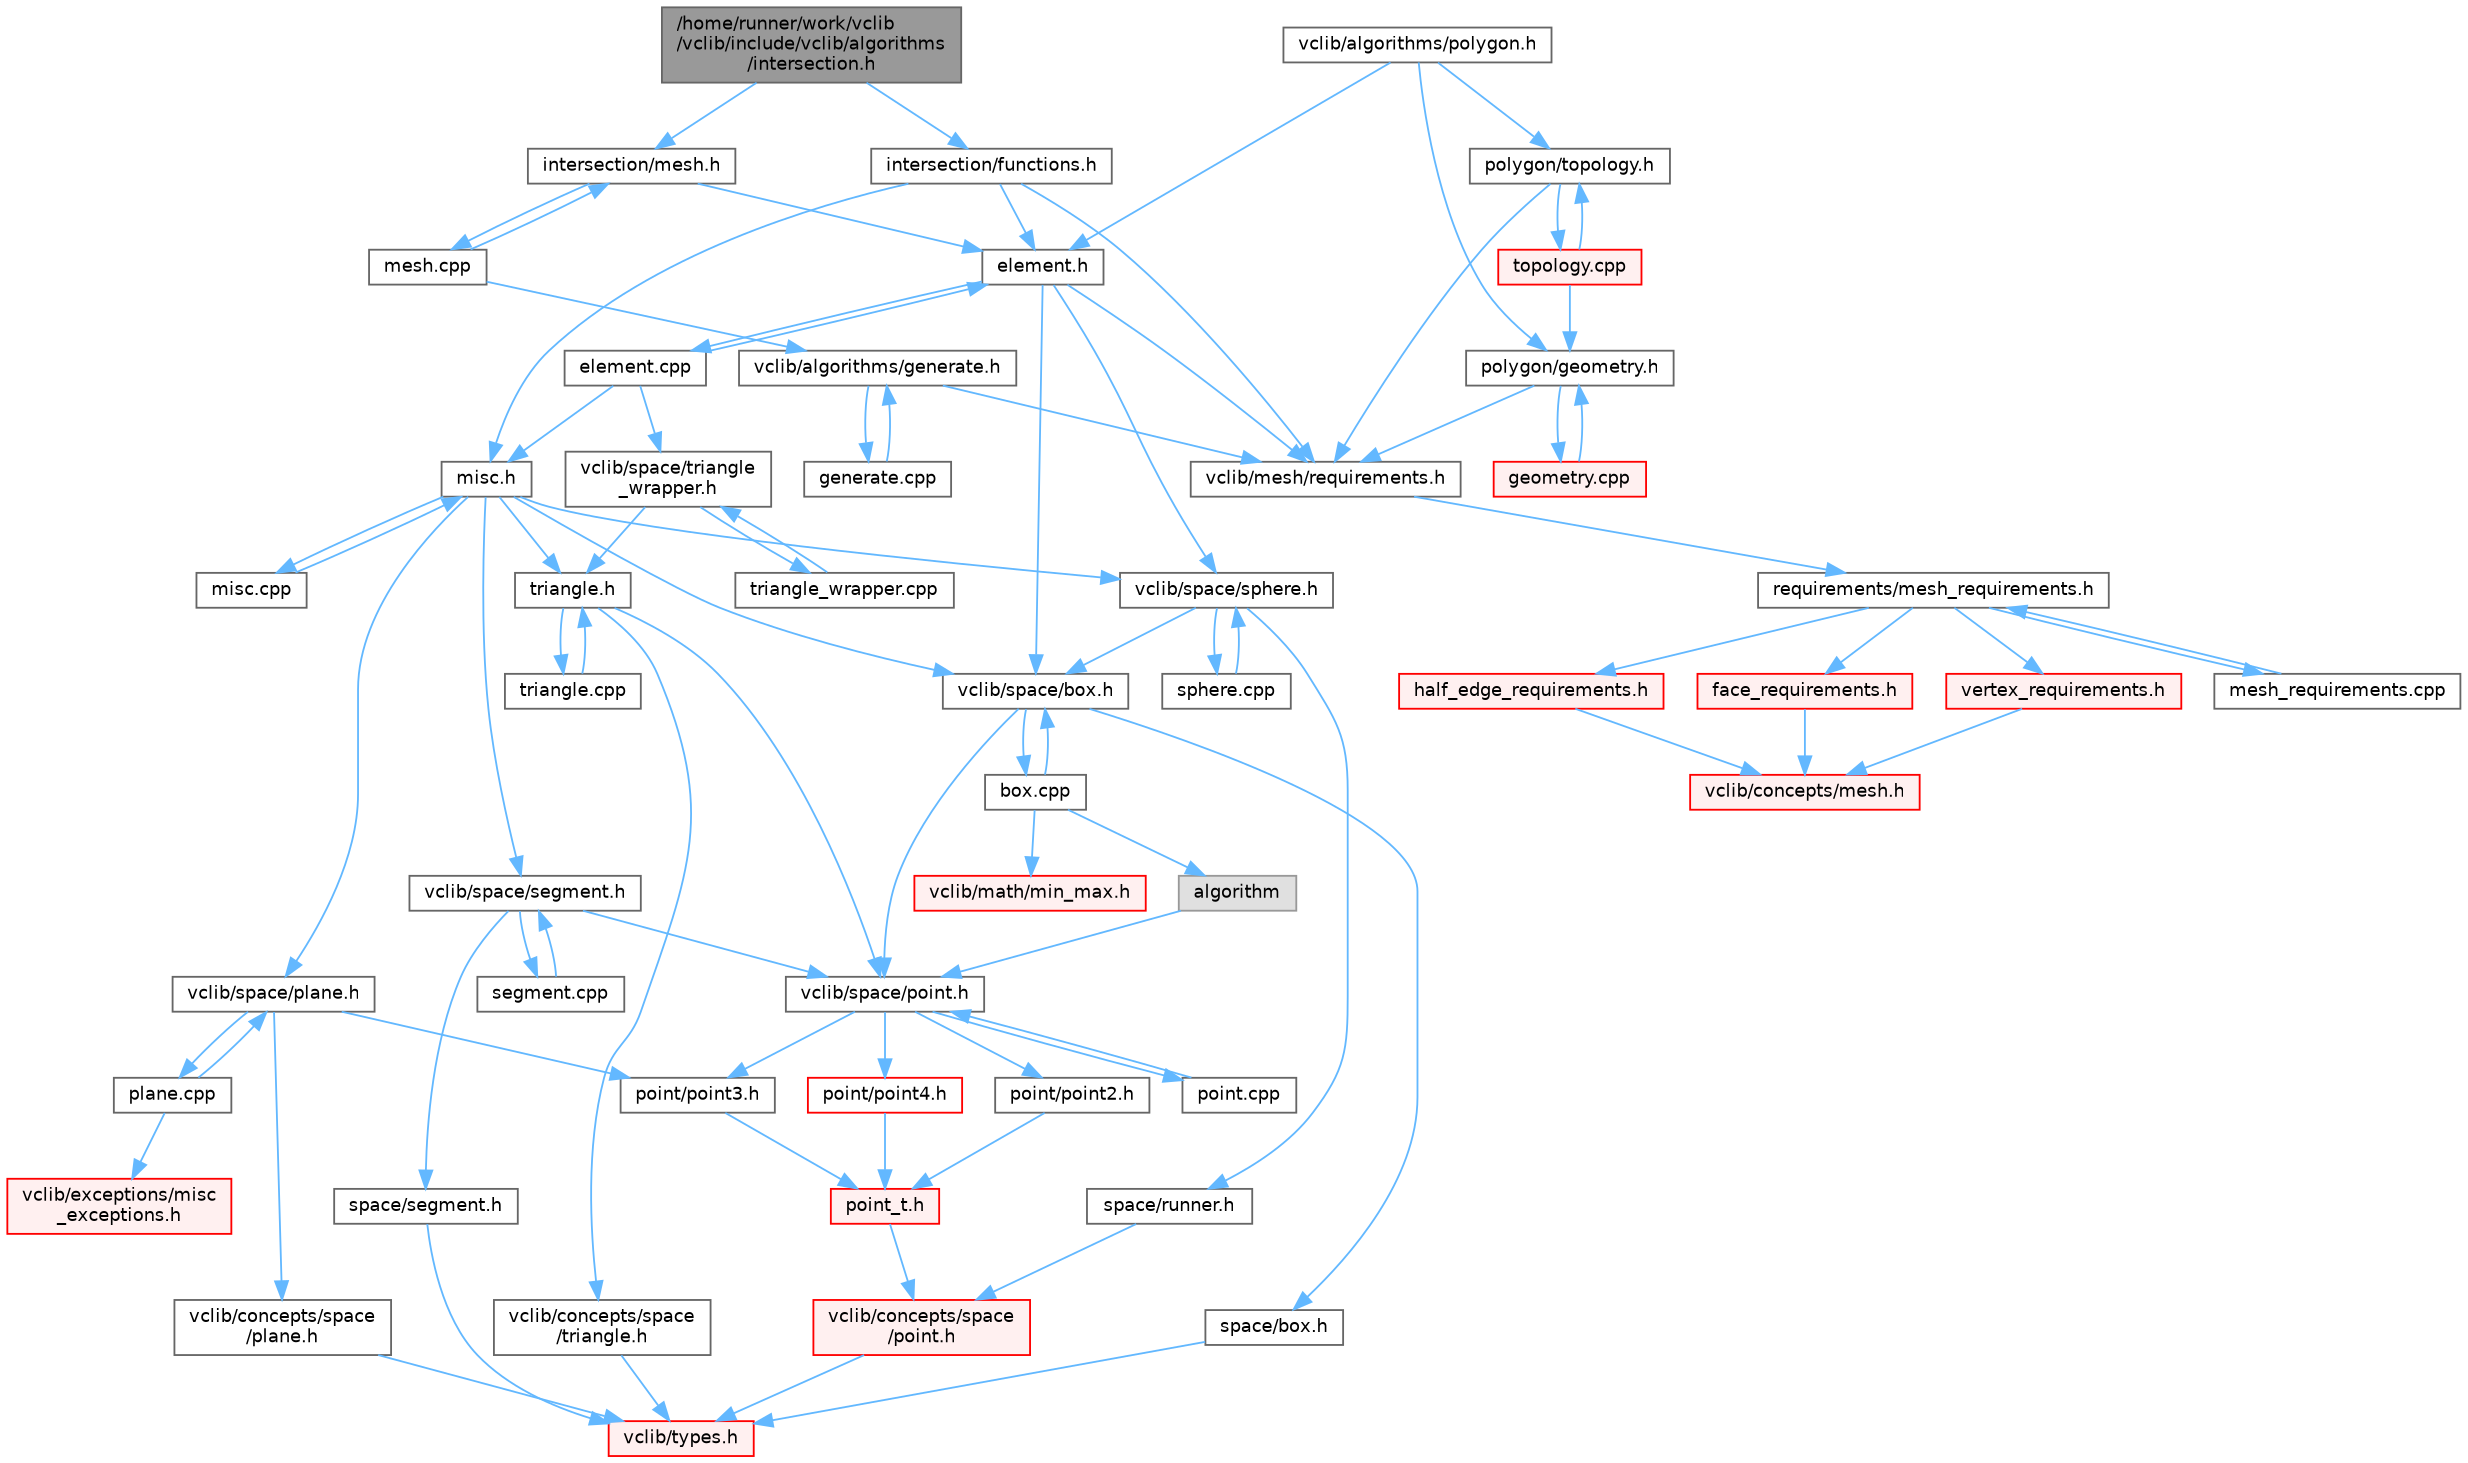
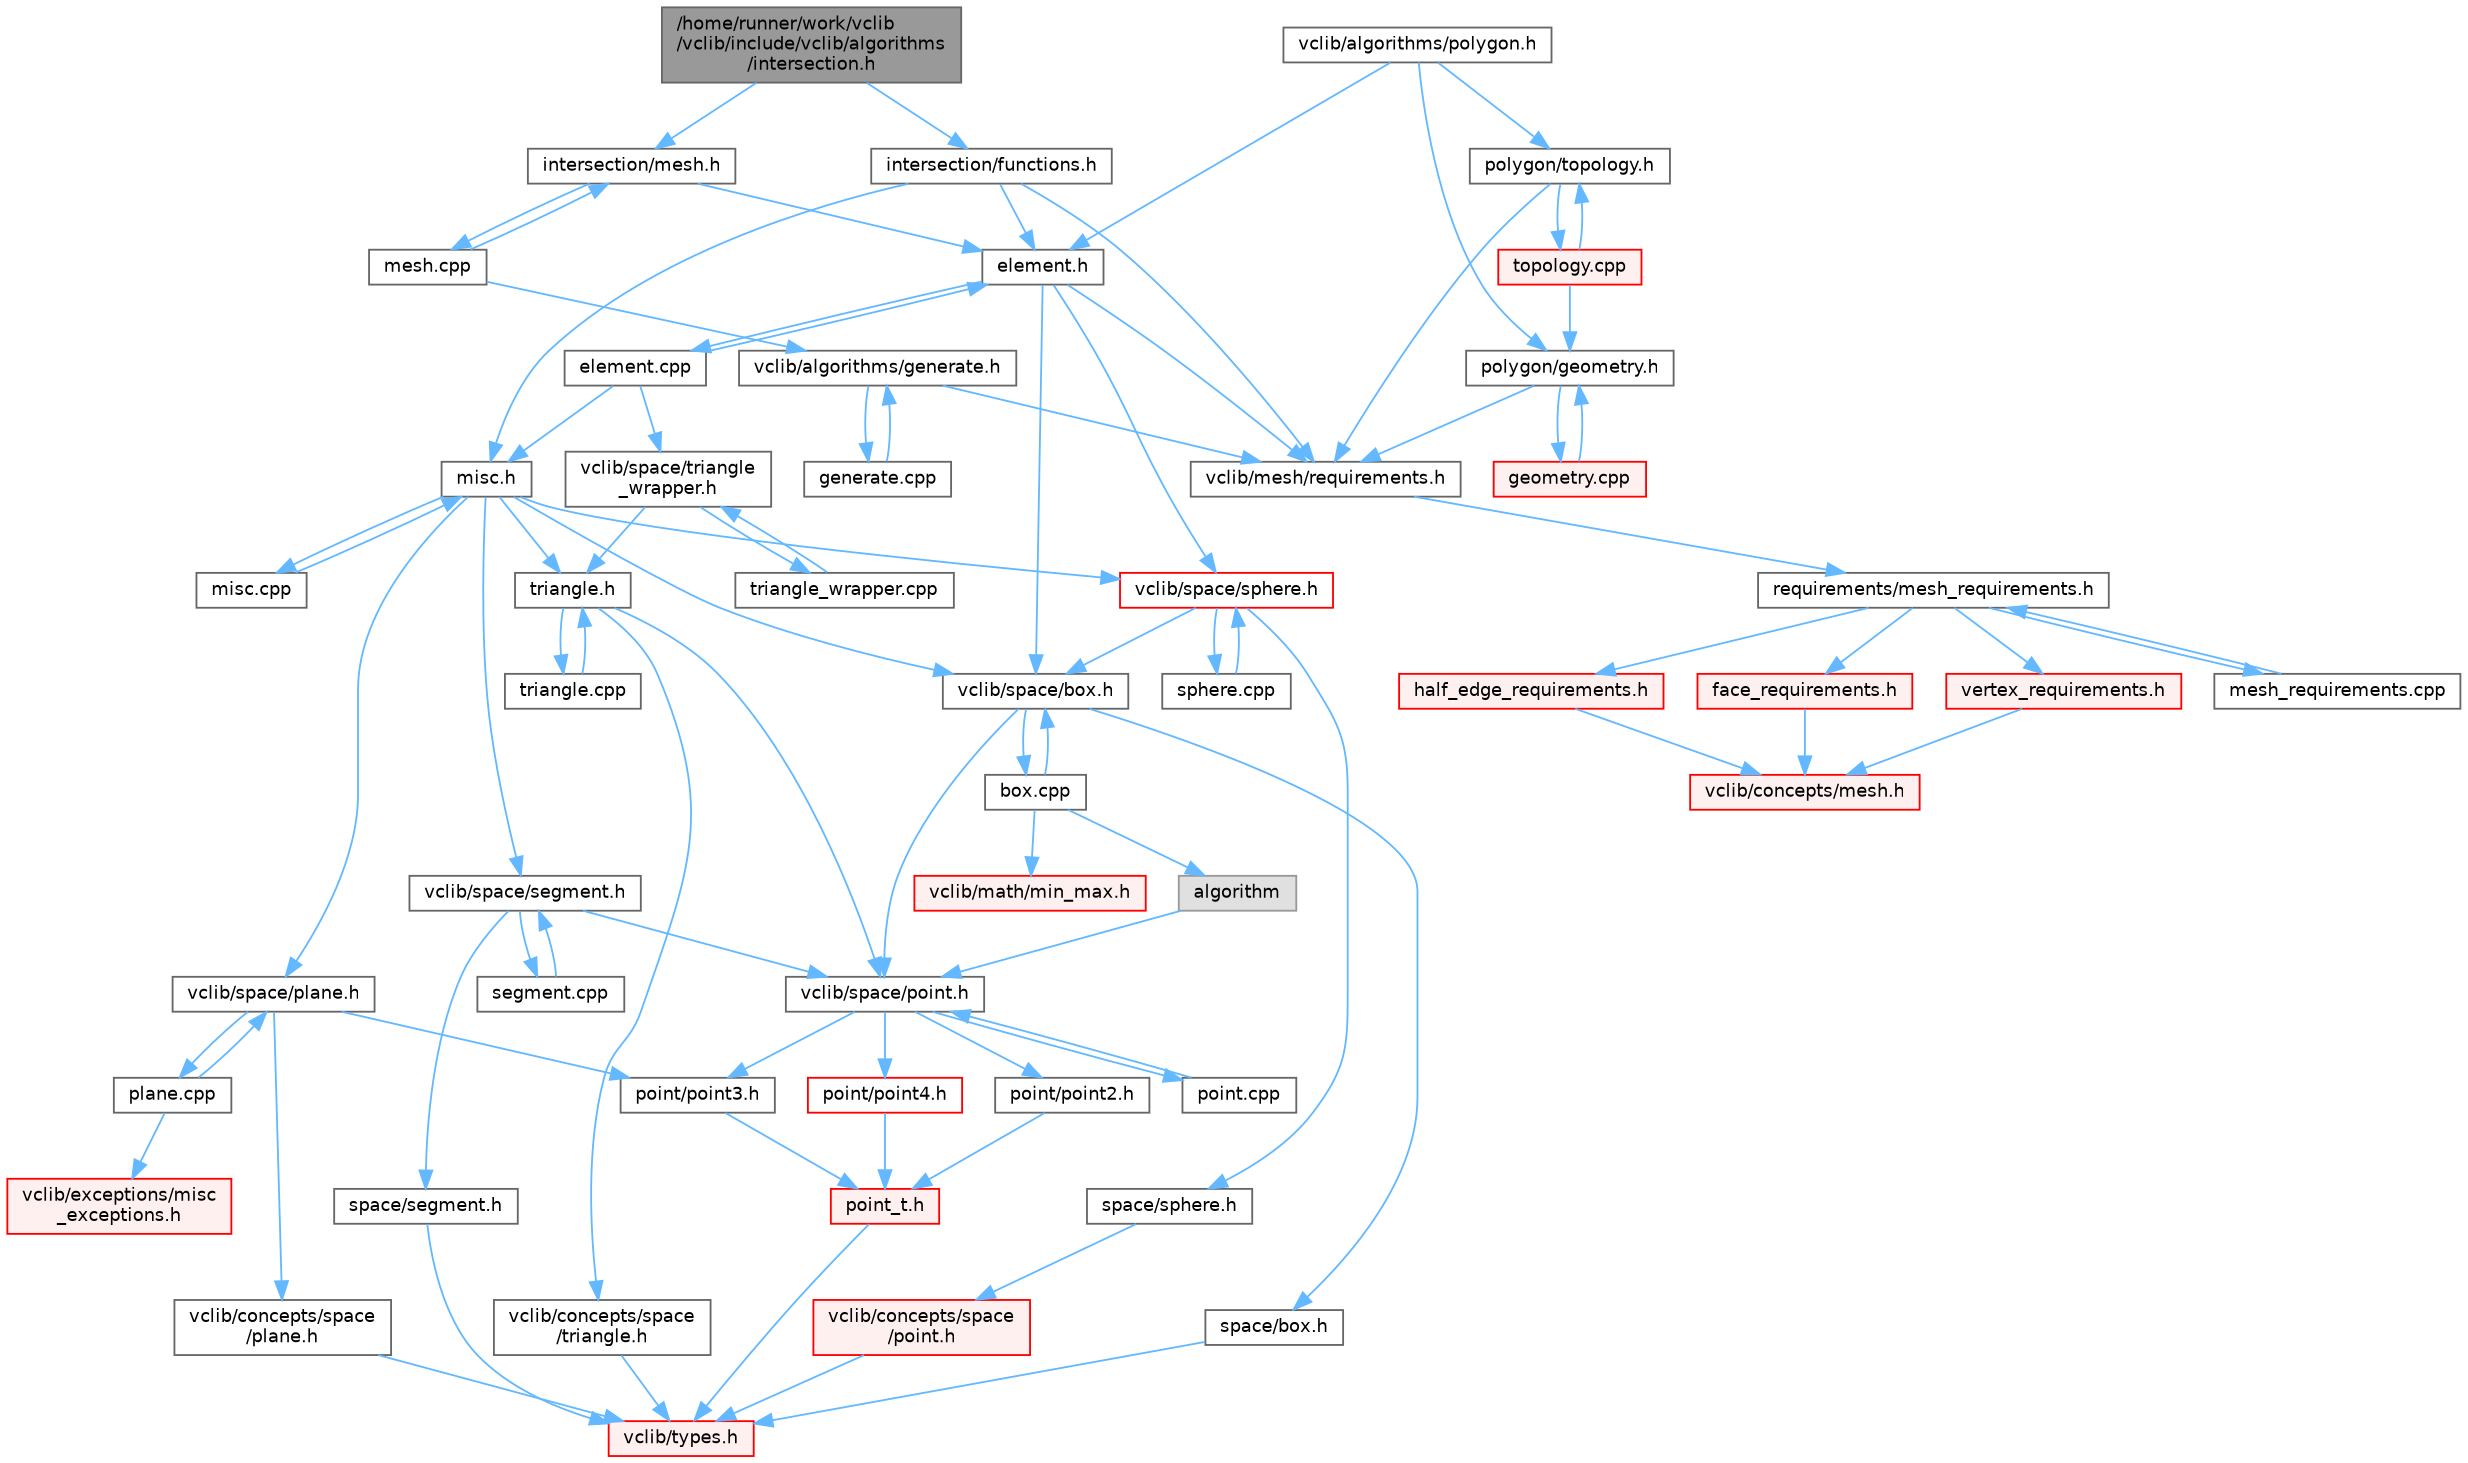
(1227, 590) -> (1227, 590)
(1170, 1206) -> (1170, 1206)
(899, 1253) -> (785, 1313)
